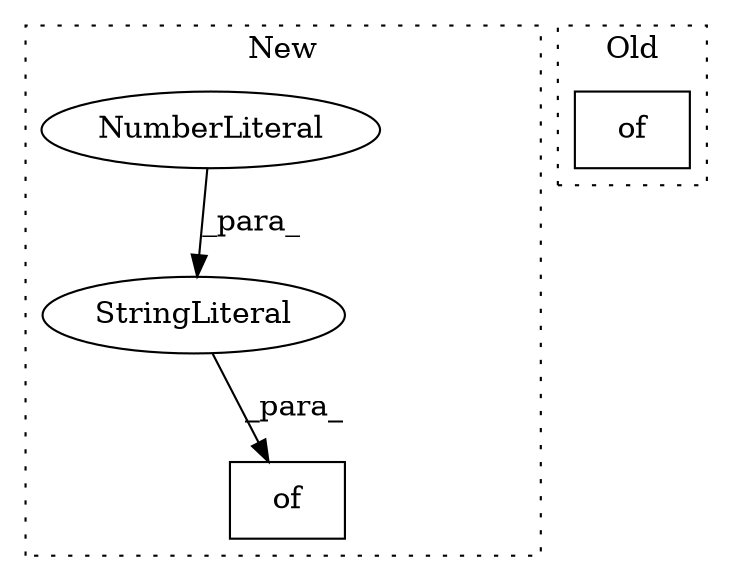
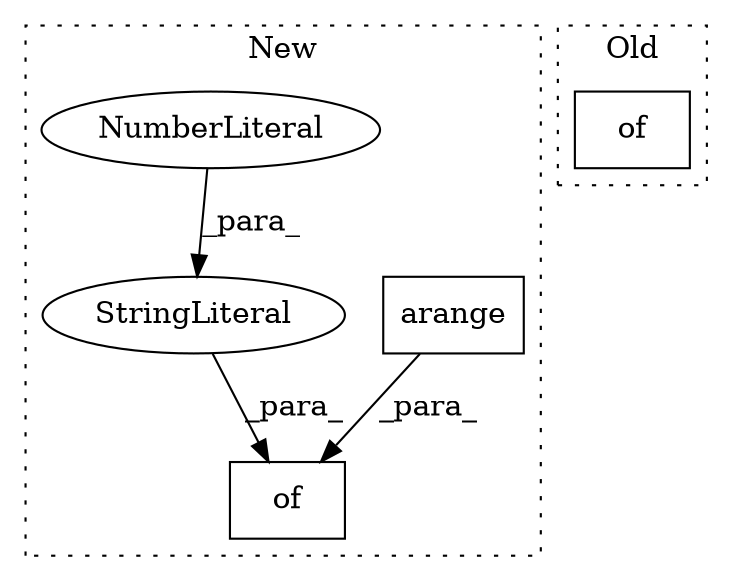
none -> (454, 315)
